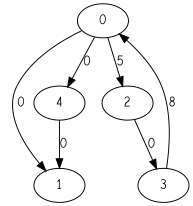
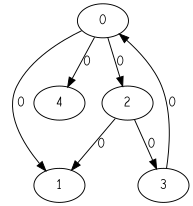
(120, 62) -> (120, 62)
(172, 103) -> (172, 103)
(59, 139) -> (97, 141)
